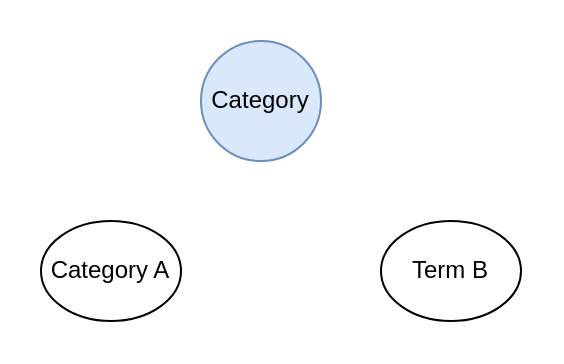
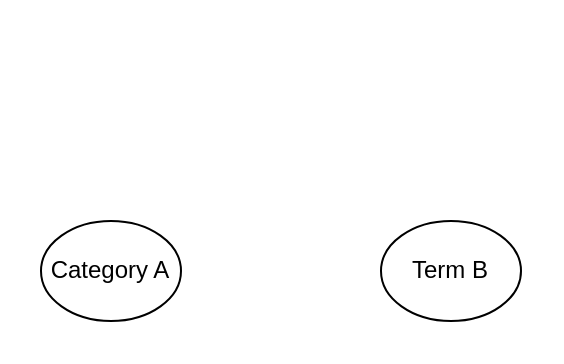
(261, 101) -> none
